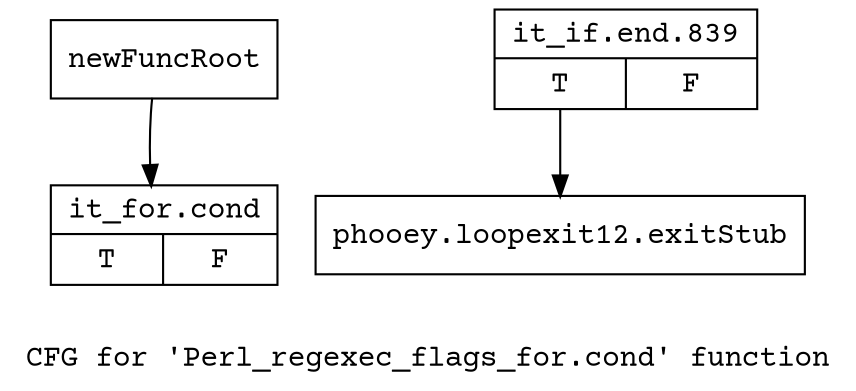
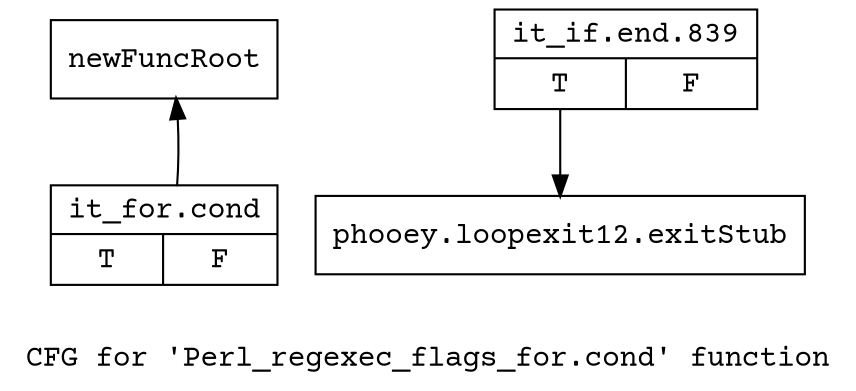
(150, 131) -> (178, 153)
